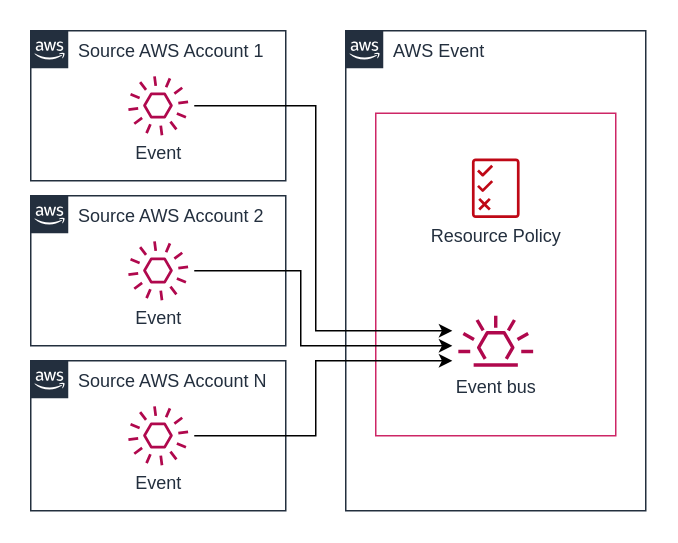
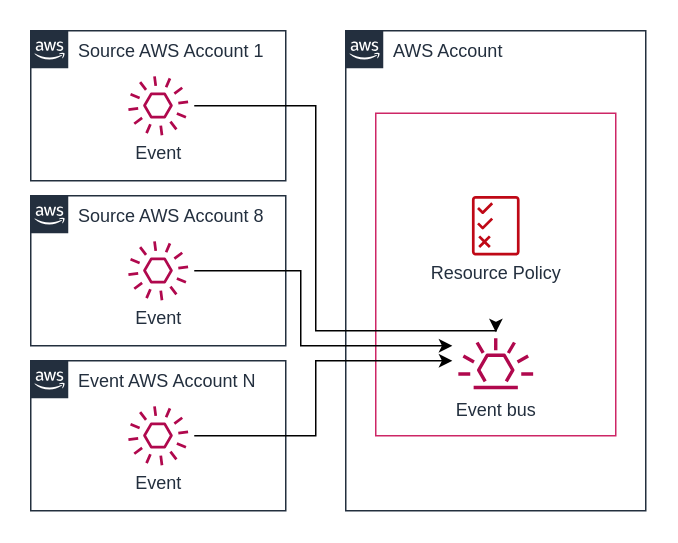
(437, 52) -> (447, 52)
(496, 188) -> (496, 226)
(173, 217) -> (173, 217)
(496, 341) -> (496, 364)
(173, 382) -> (167, 382)
